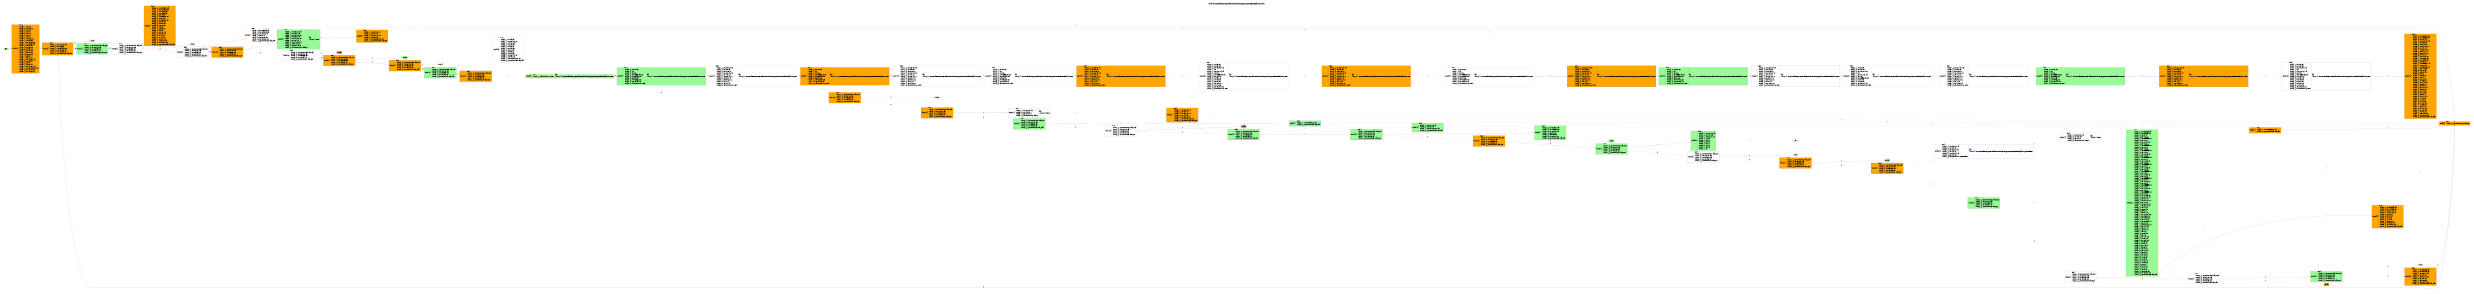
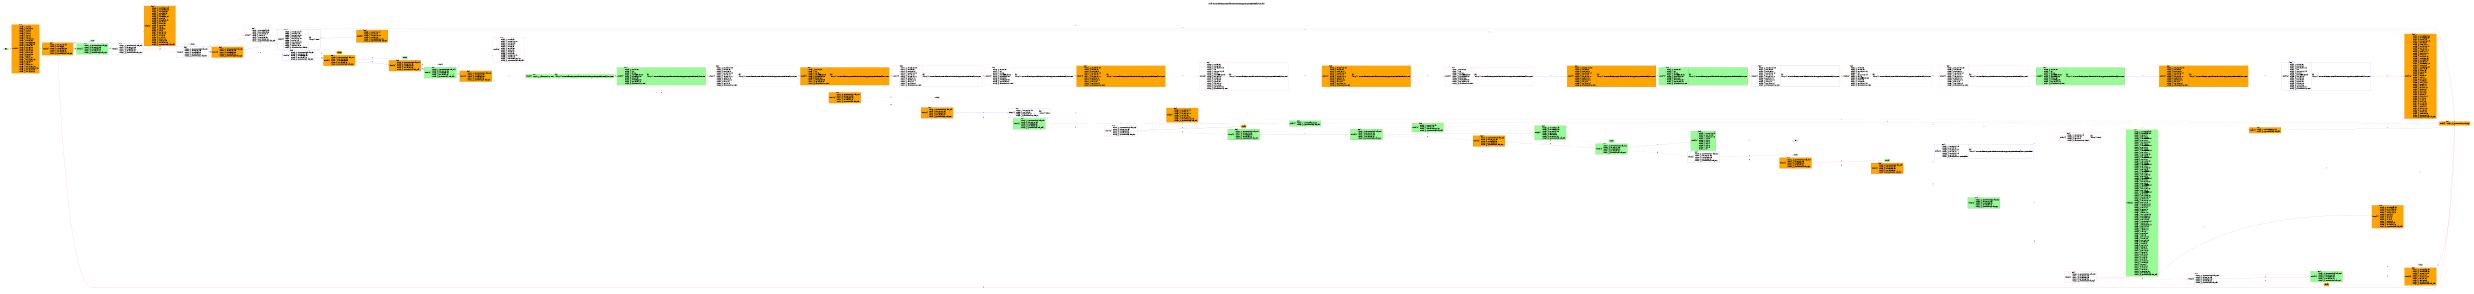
(299, 39) -> (299, 39)
